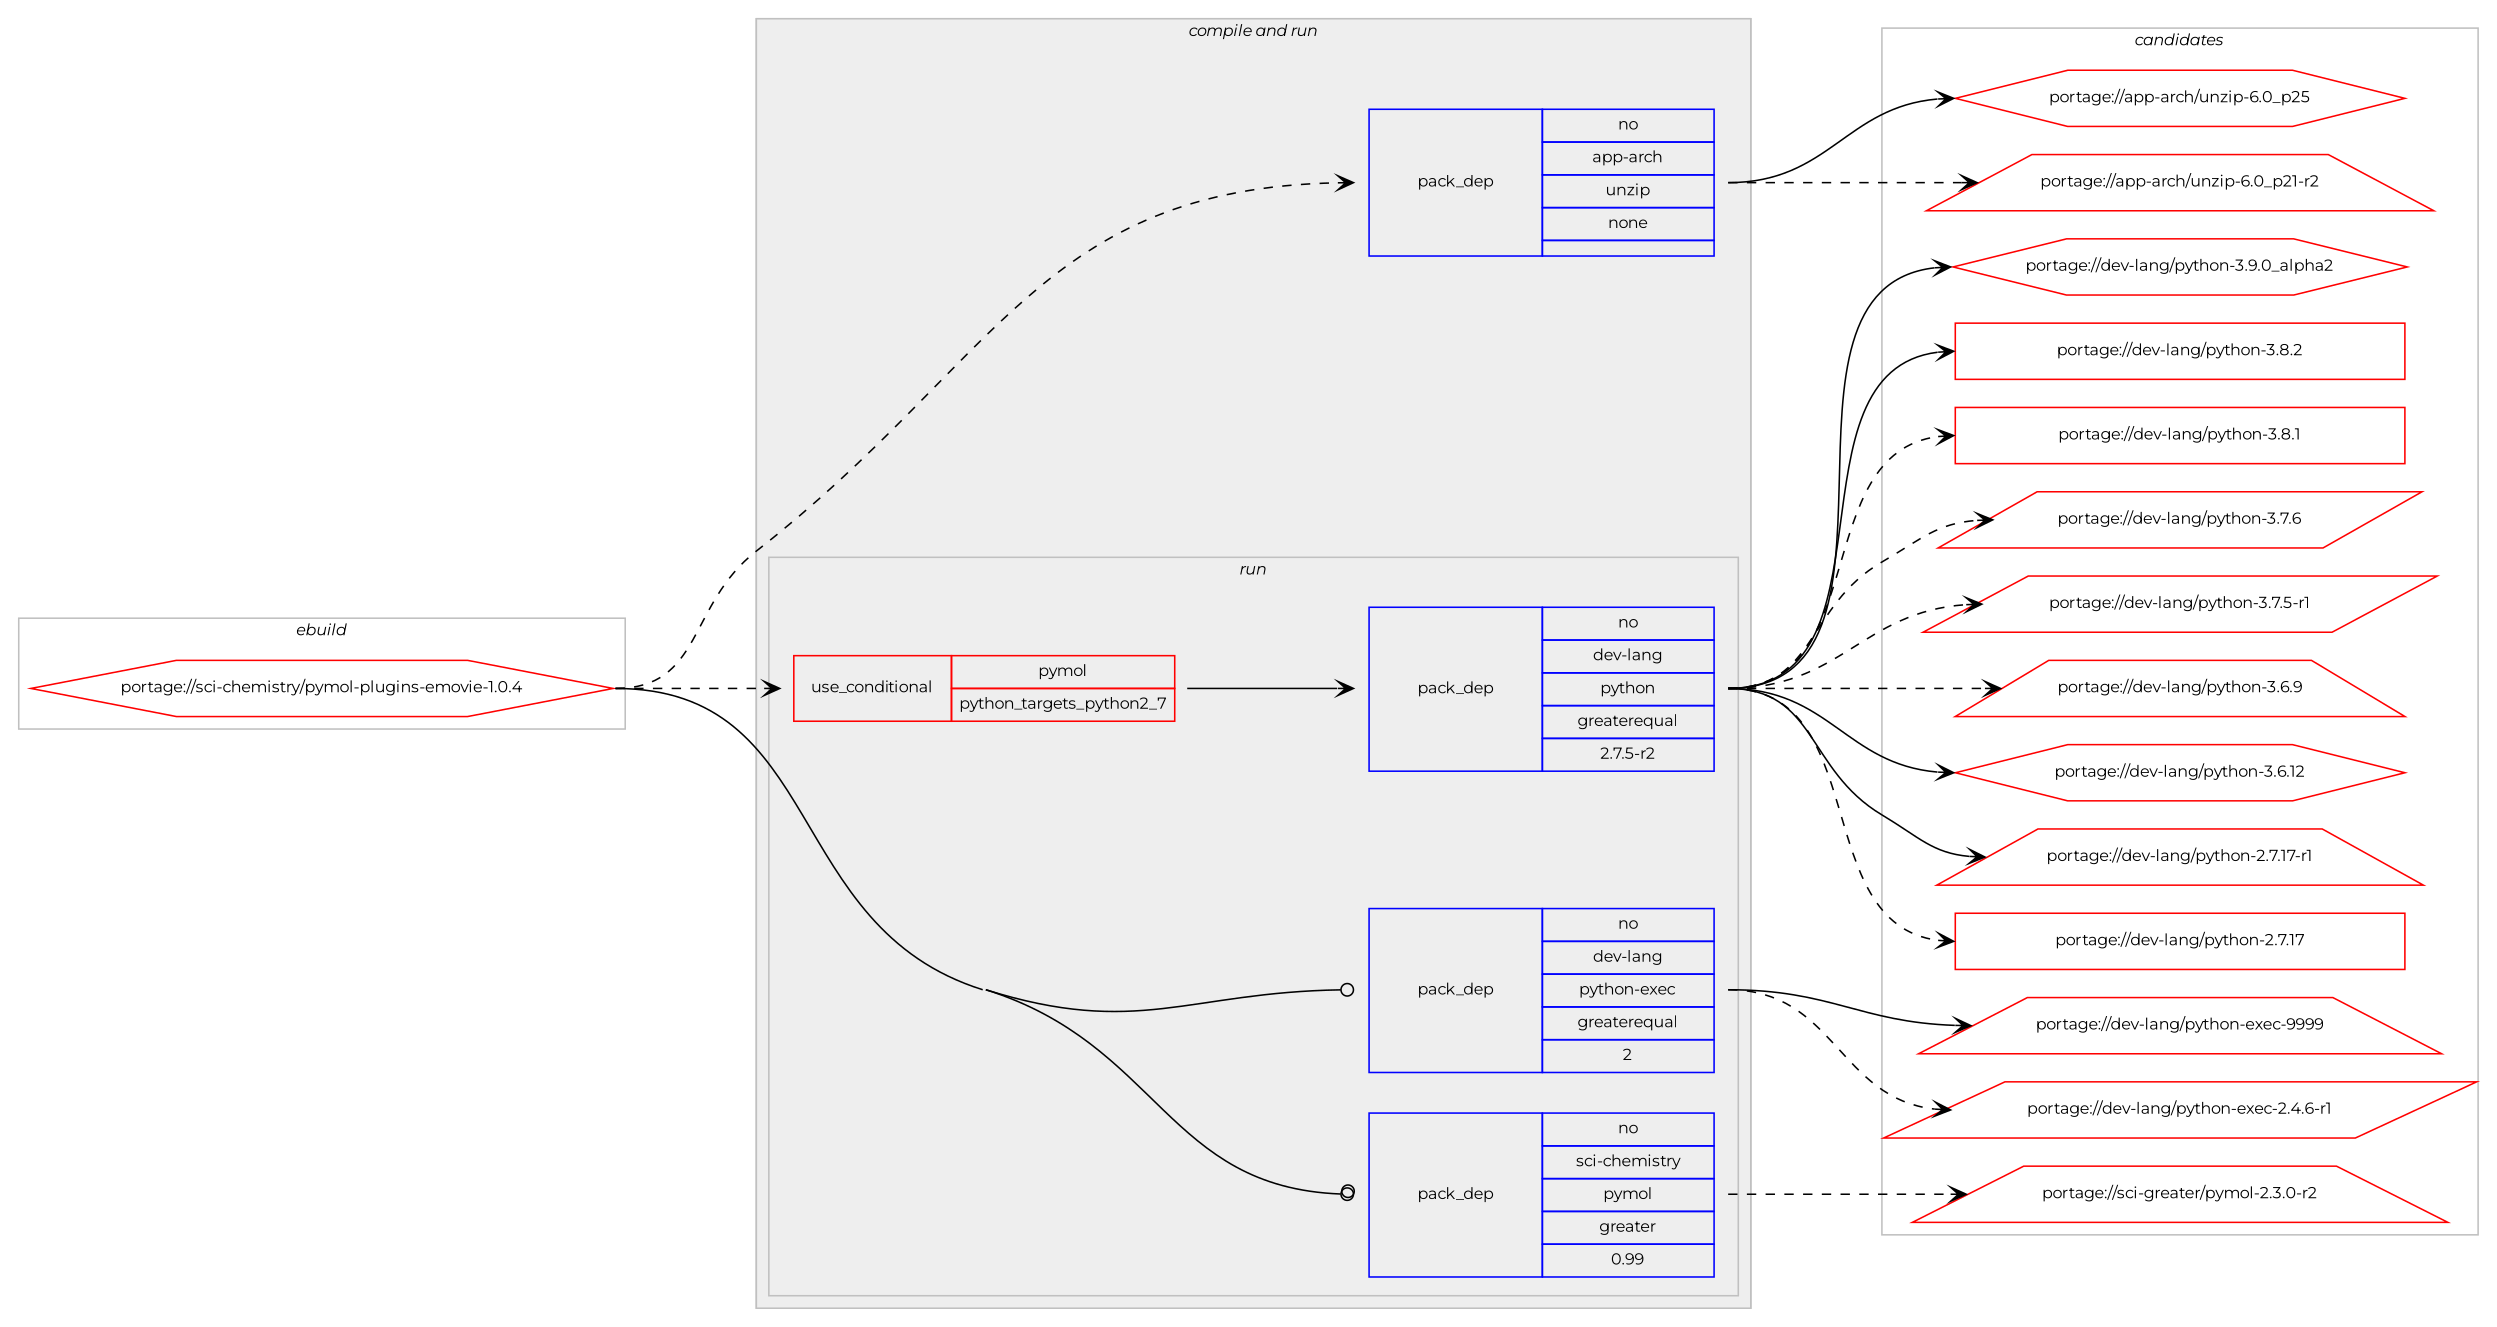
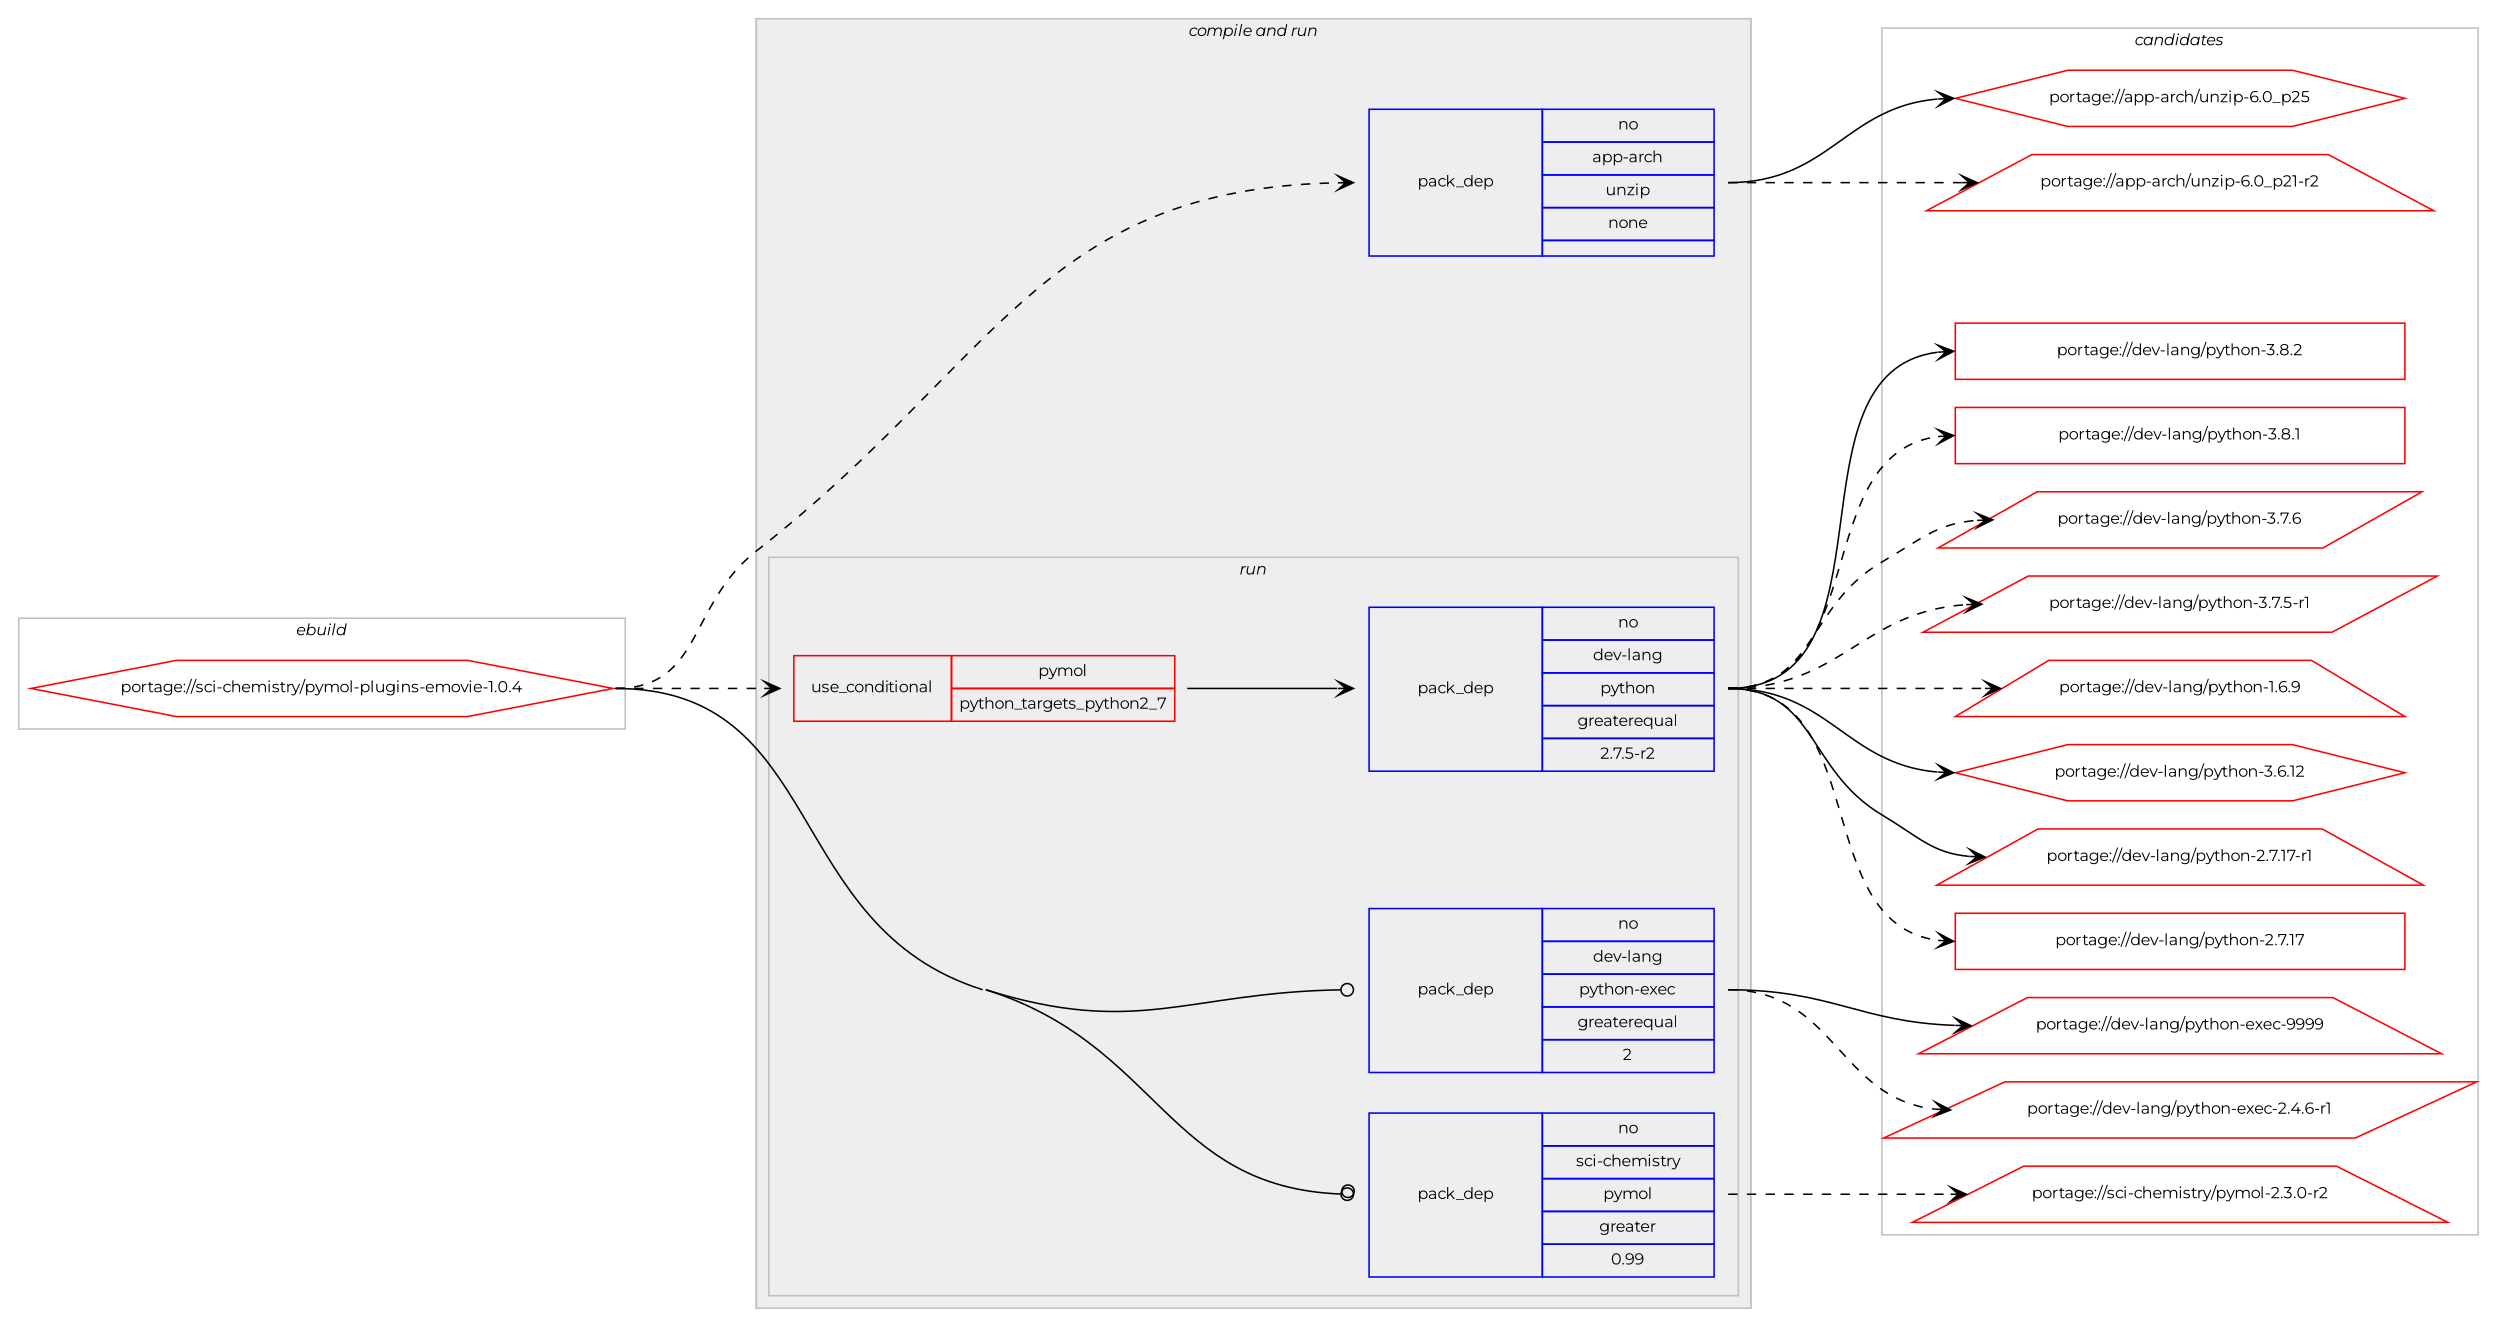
(2180, 267) -> none
(2180, 688) -> (2180, 688)
(2180, 1194) -> (2180, 1194)
